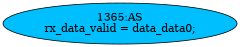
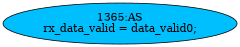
(120, 24) -> (120, 24)
